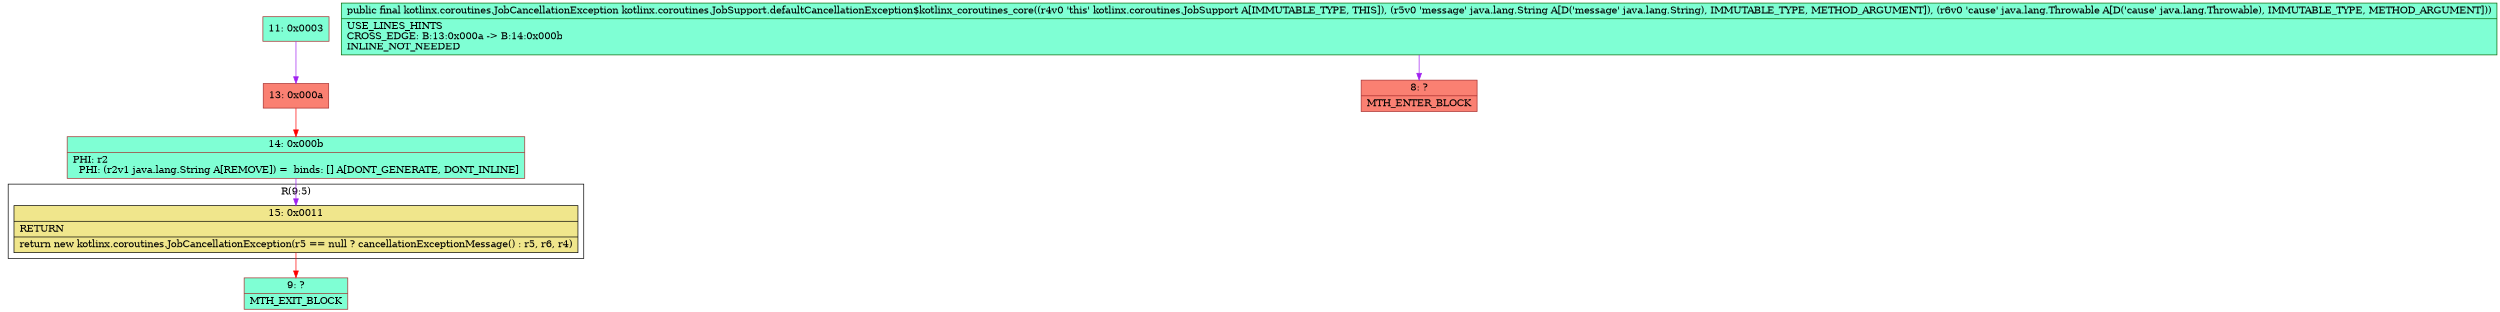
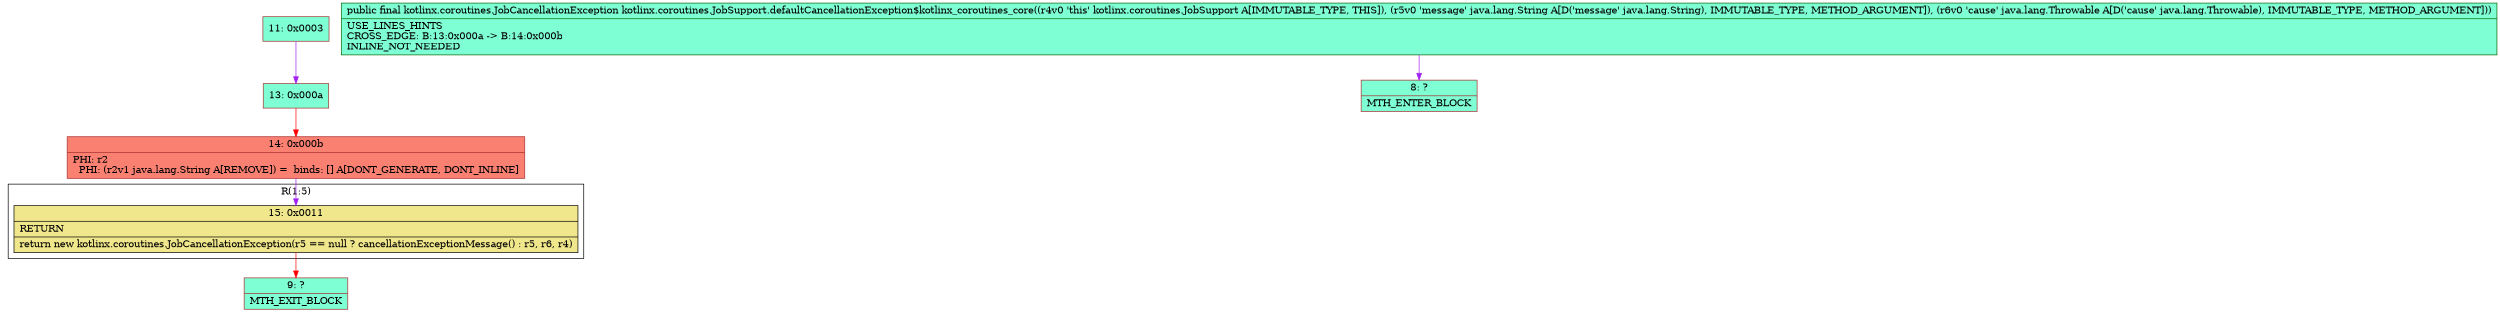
(296, 96) -> (296, 96)
(1419, 96) -> (1419, 96)
(296, 158) -> (296, 158)
(296, 192) -> (296, 192)
